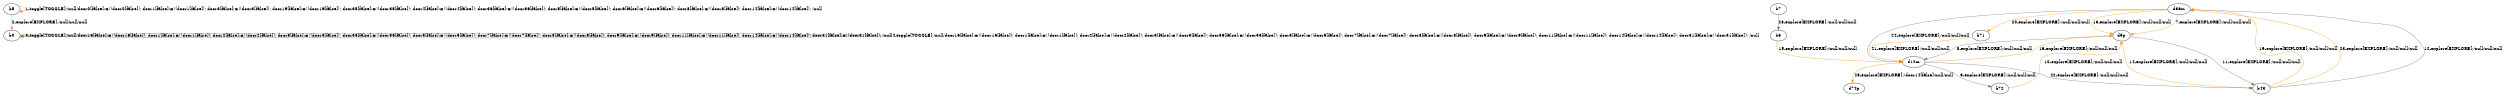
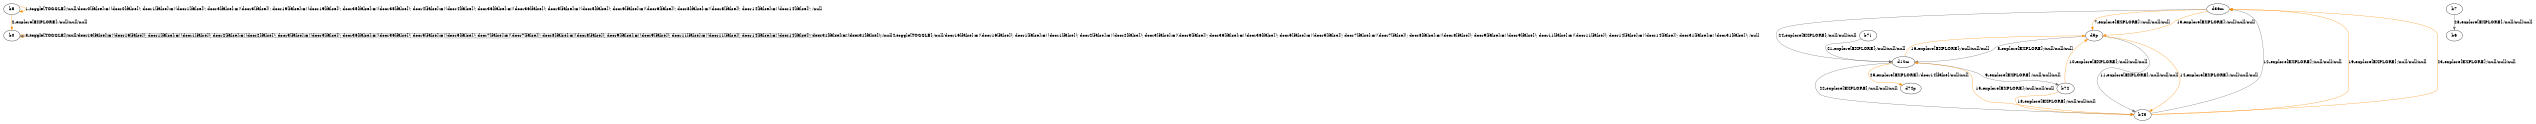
(2077, 13) -> none
(1903, 42) -> (1837, 56)
(1833, 60) -> (2010, 104)
none -> (2036, 109)
